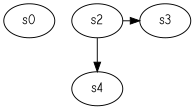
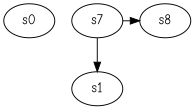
(97, 21) -> (97, 21)
(165, 21) -> (165, 21)
(97, 89) -> (97, 89)
